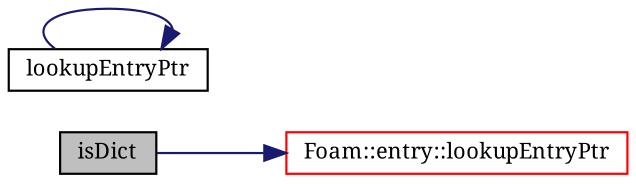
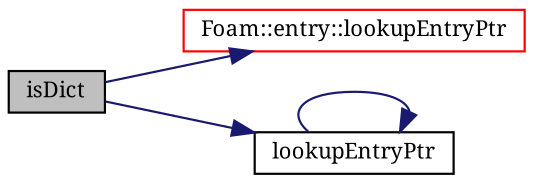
none -> (169, 115)
